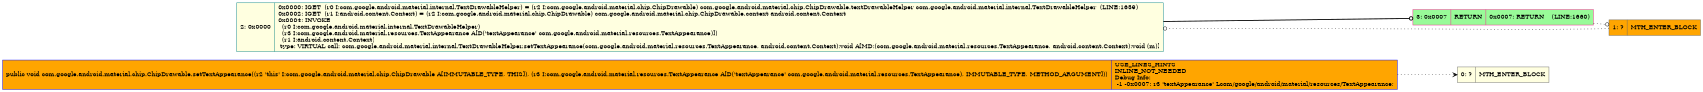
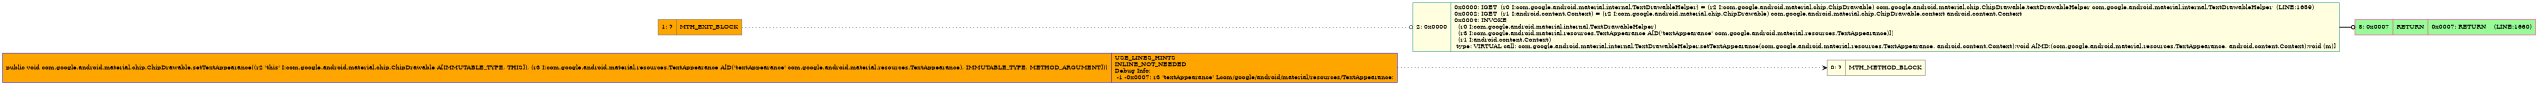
(1599, 24) -> none
(1664, 27) -> (709, 27)
(1512, 75) -> (1885, 68)
